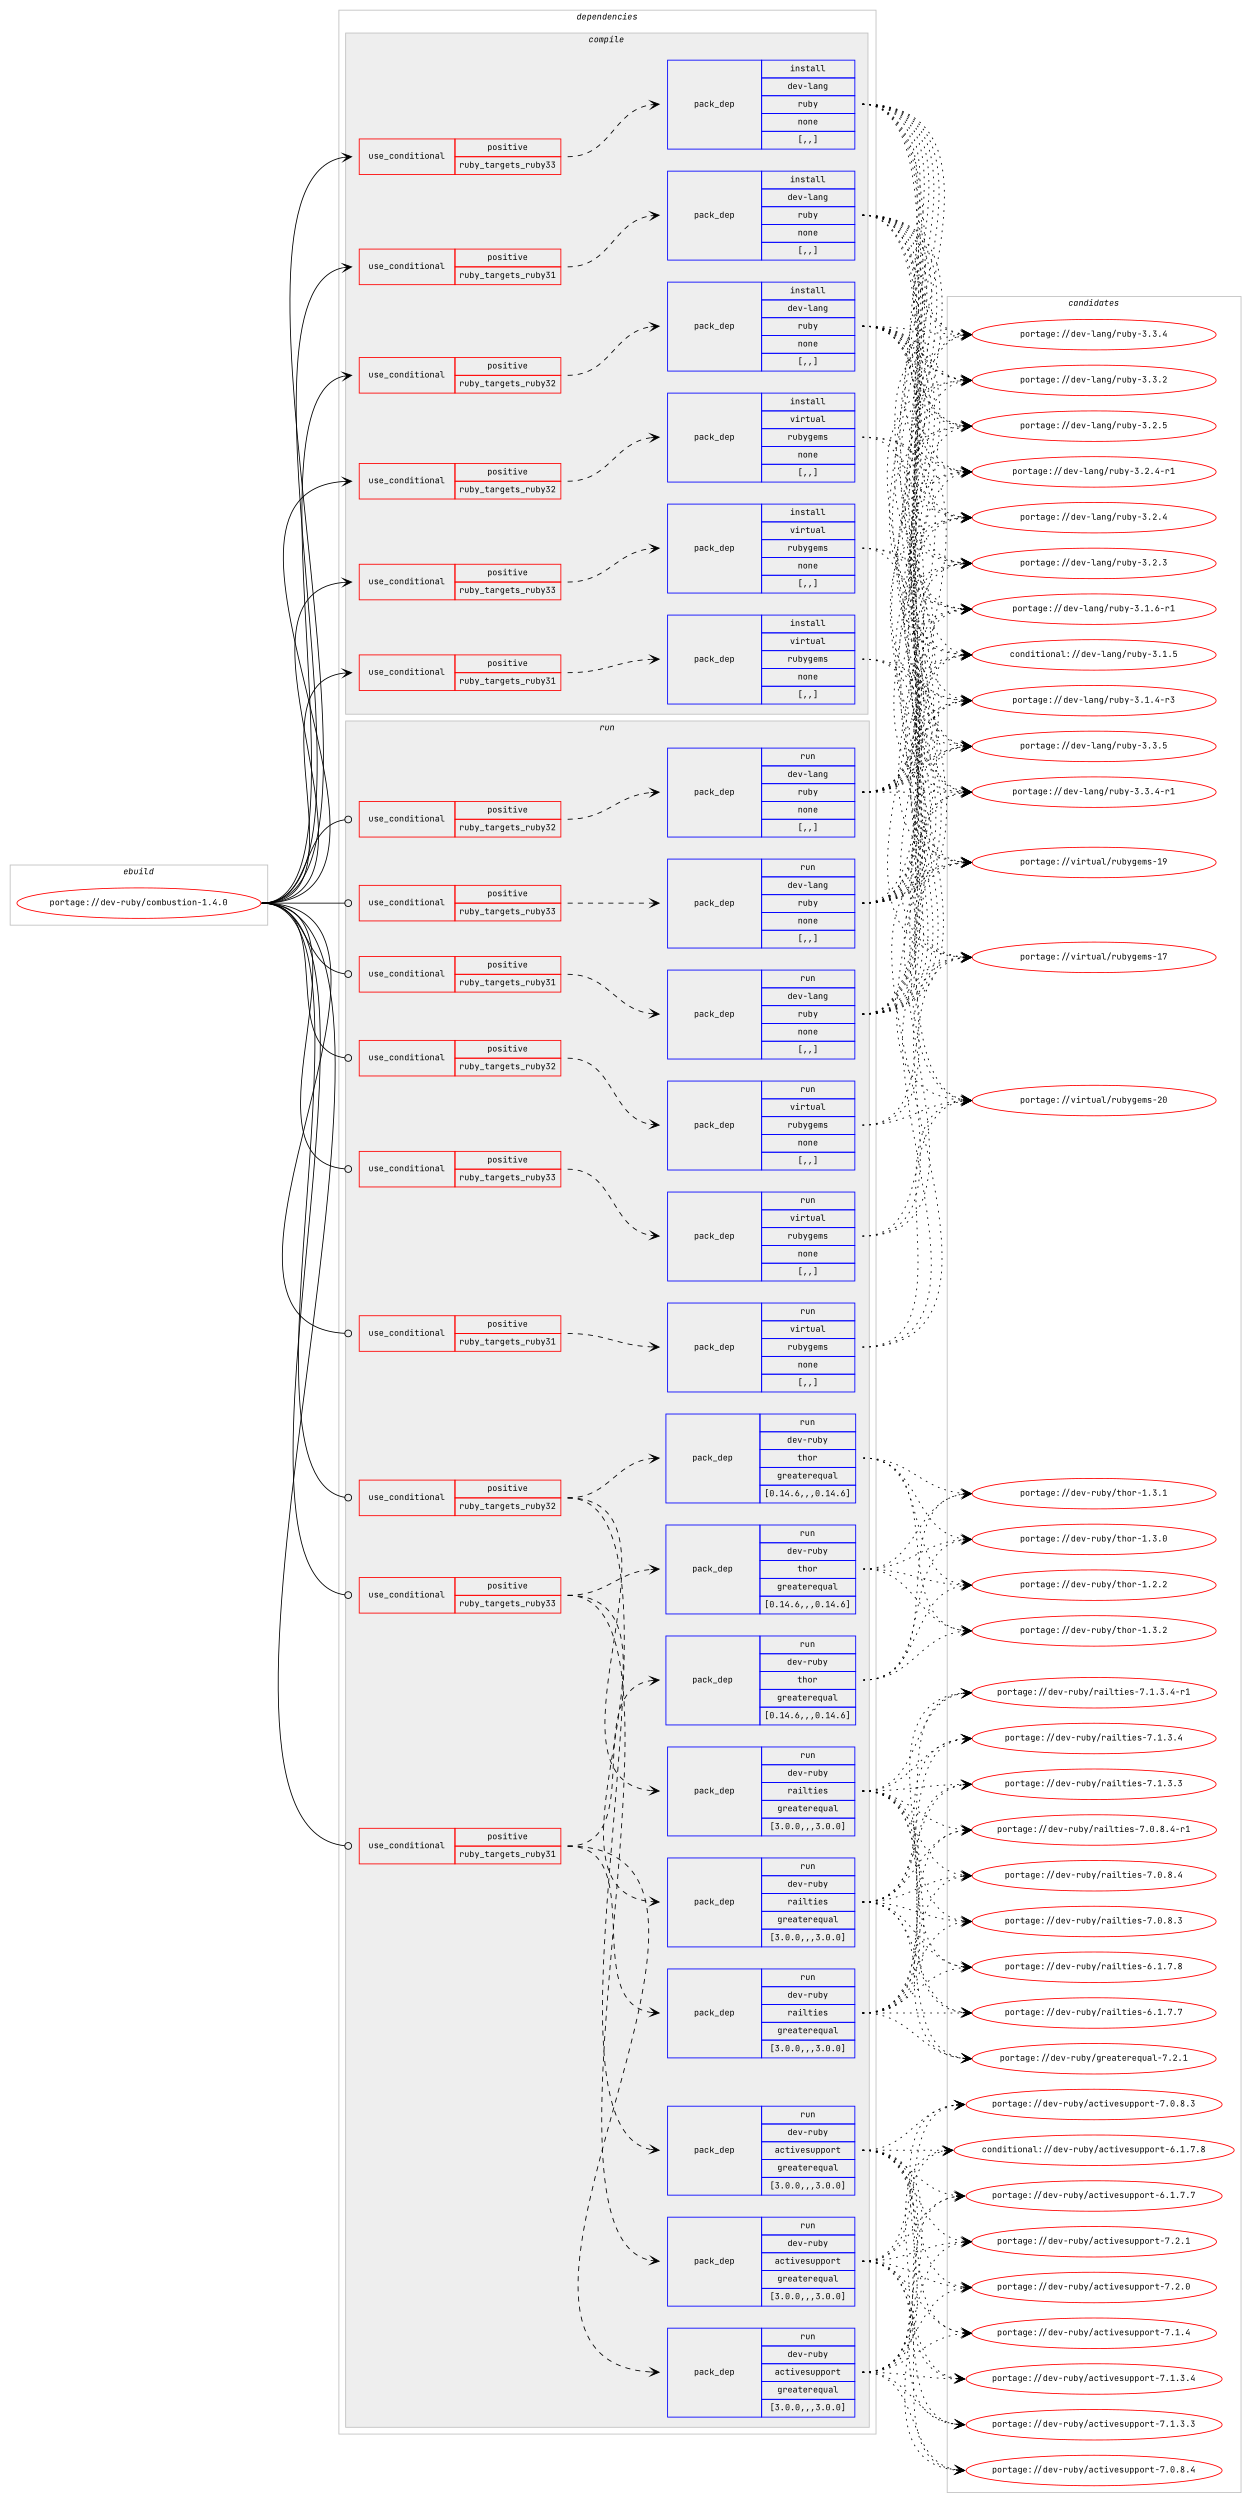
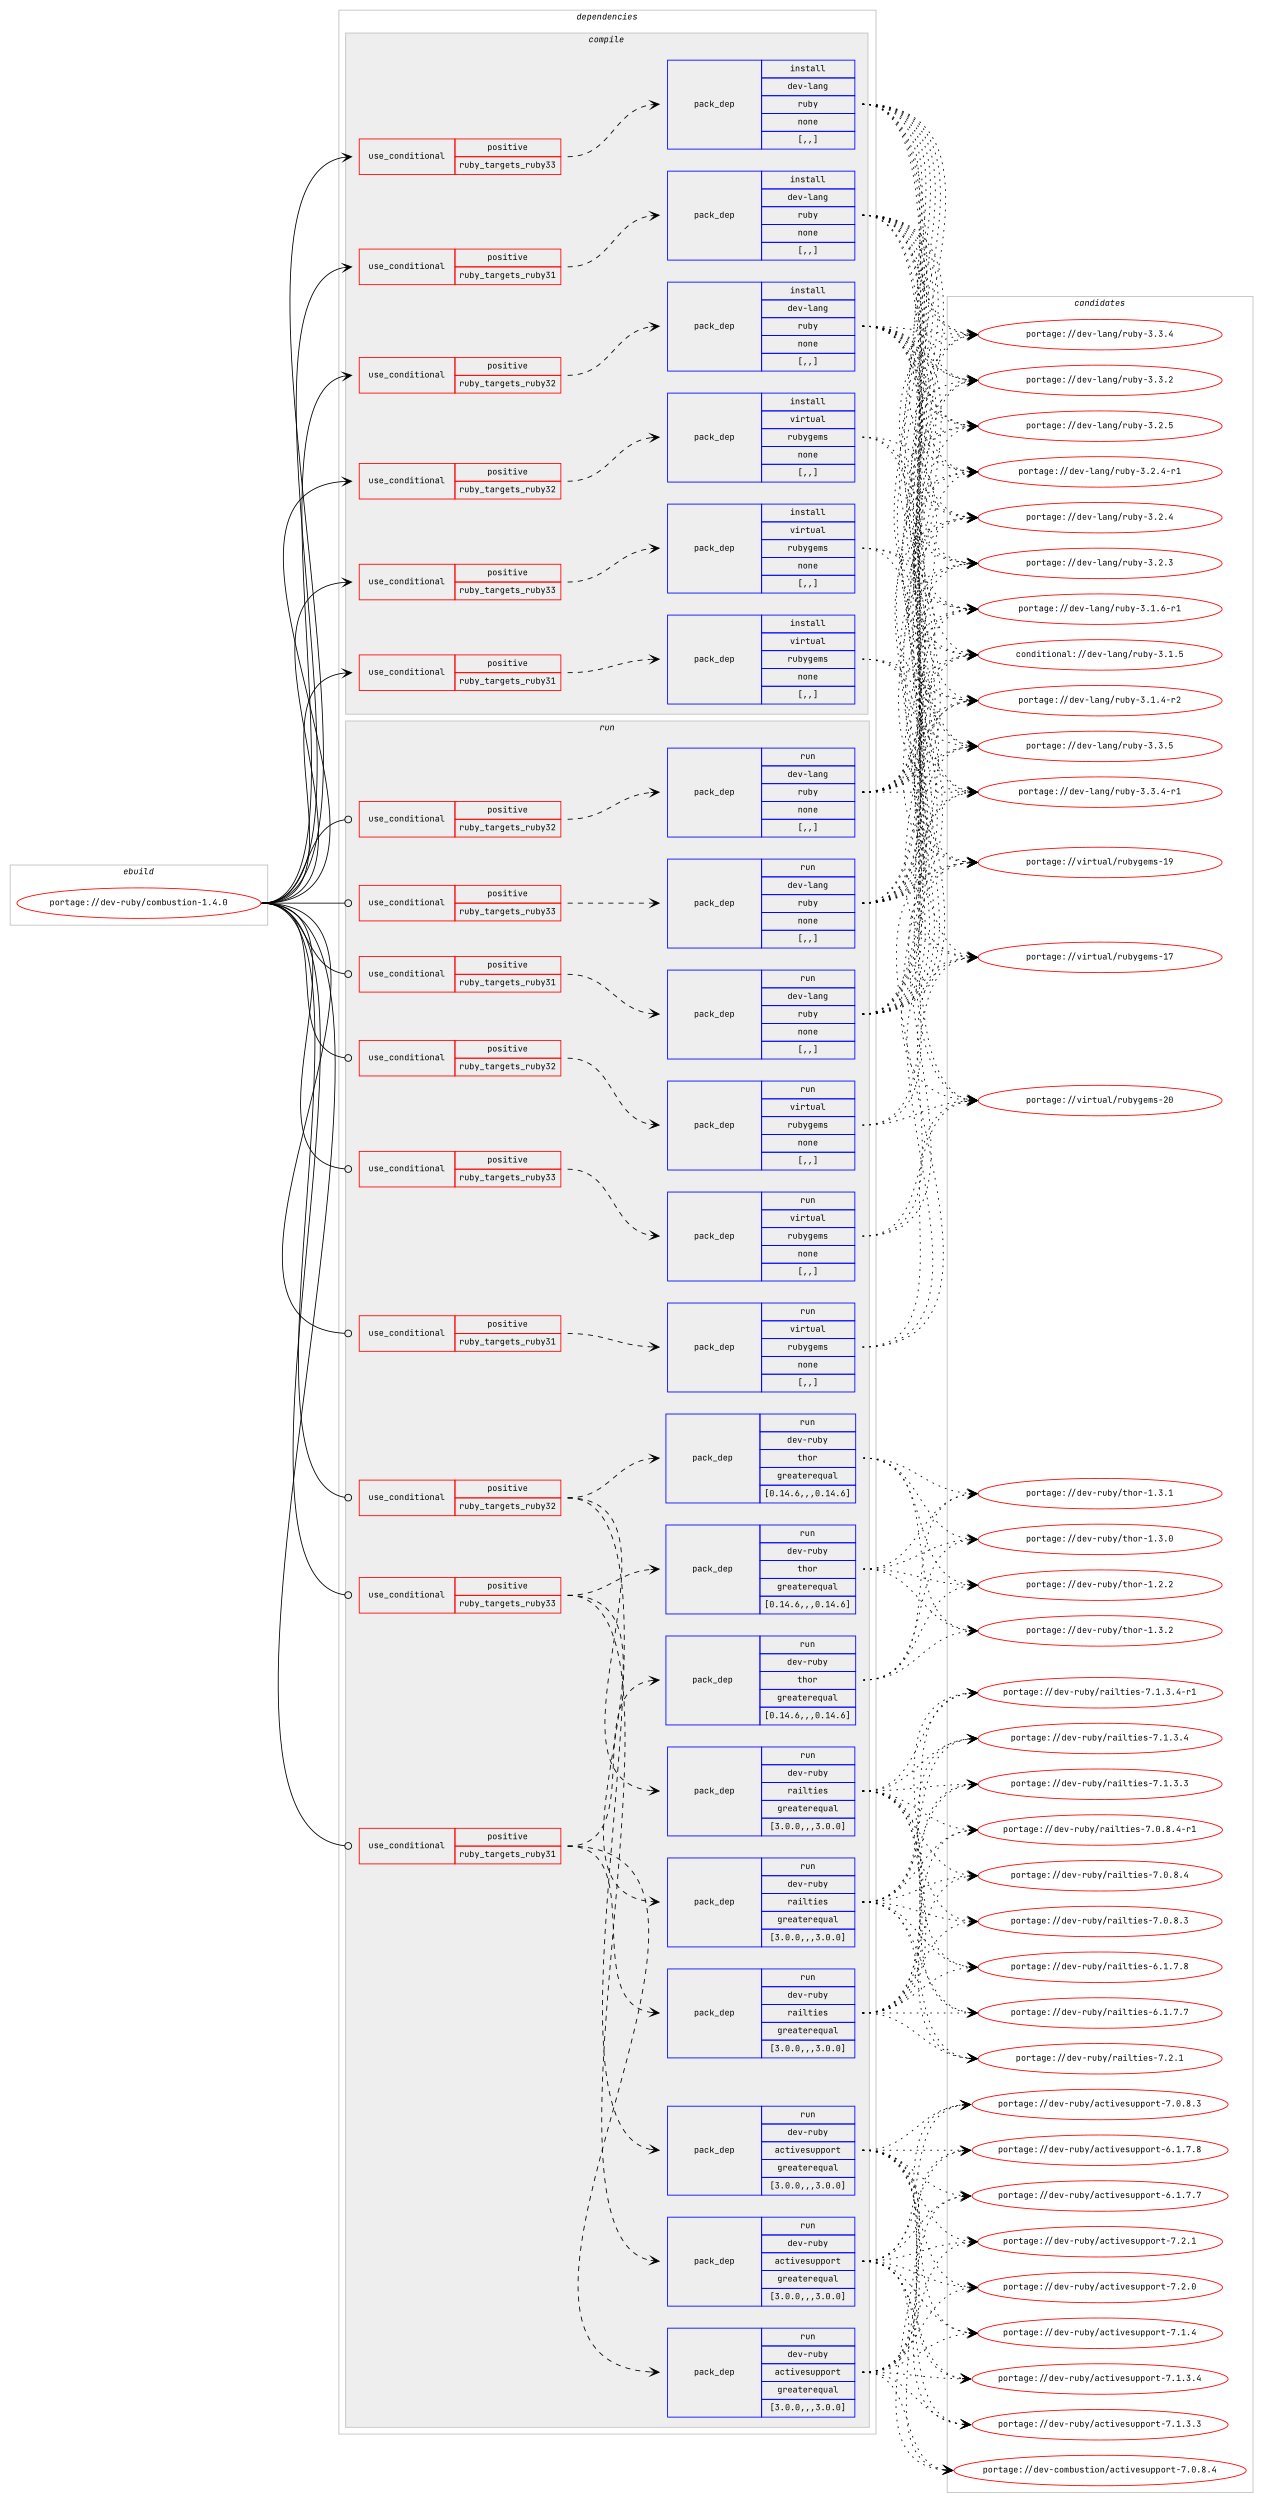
(1094, 701) -> (1100, 701)
(1094, 2059) -> (1100, 2059)
(1094, 2150) -> (1100, 2150)
(1094, 2470) -> (1100, 2470)
